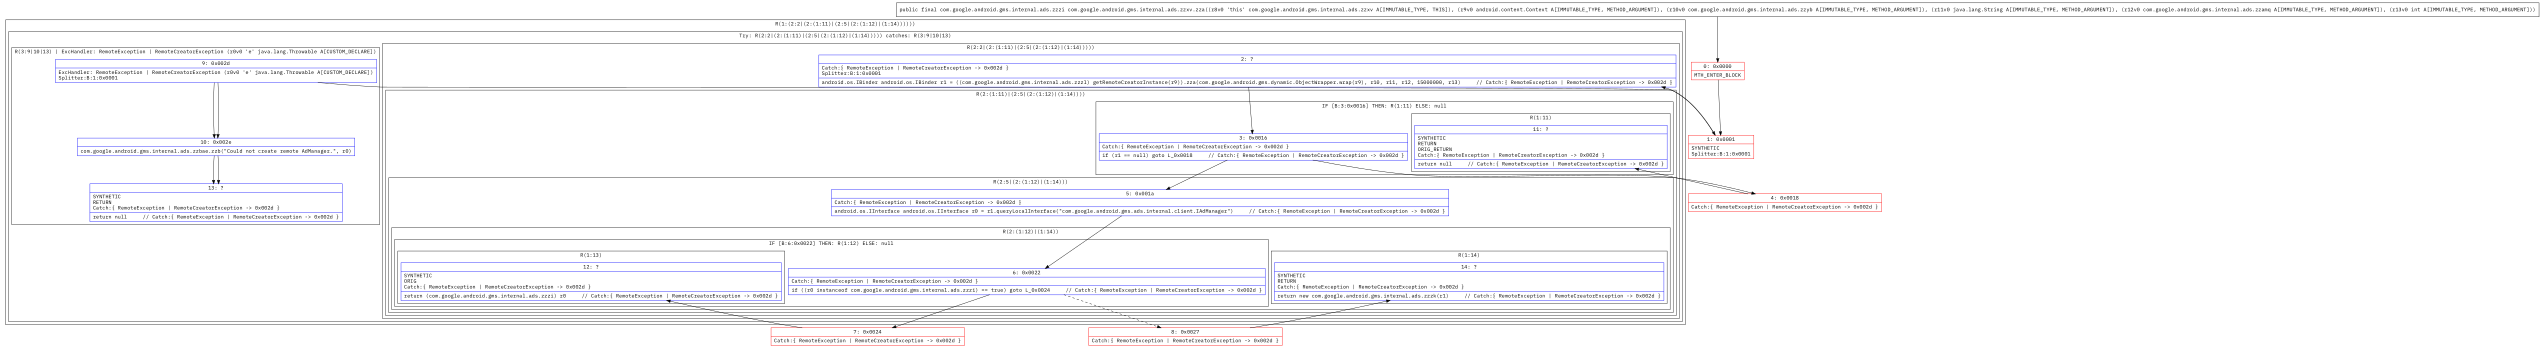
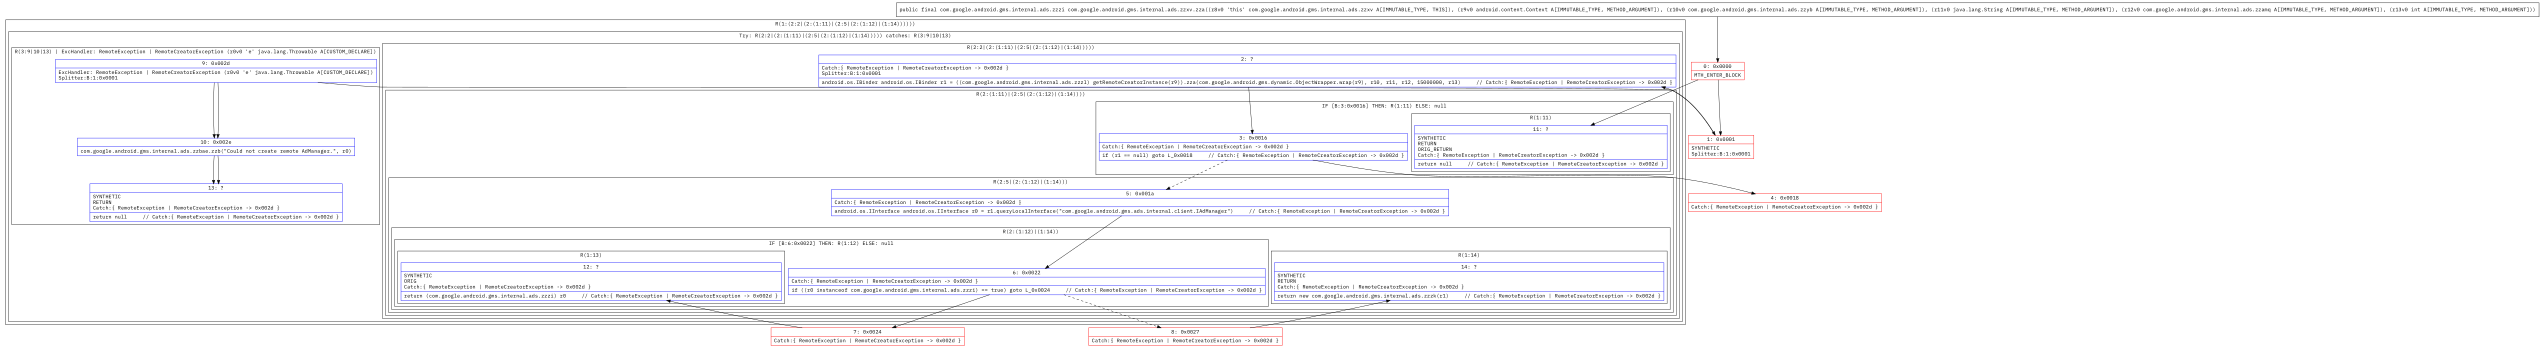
(1203, 172) -> (1203, 172)
(1693, 182) -> (1654, 98)
